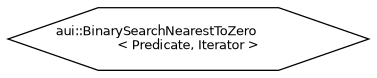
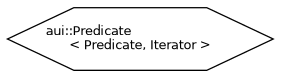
(188, 39) -> (140, 39)
